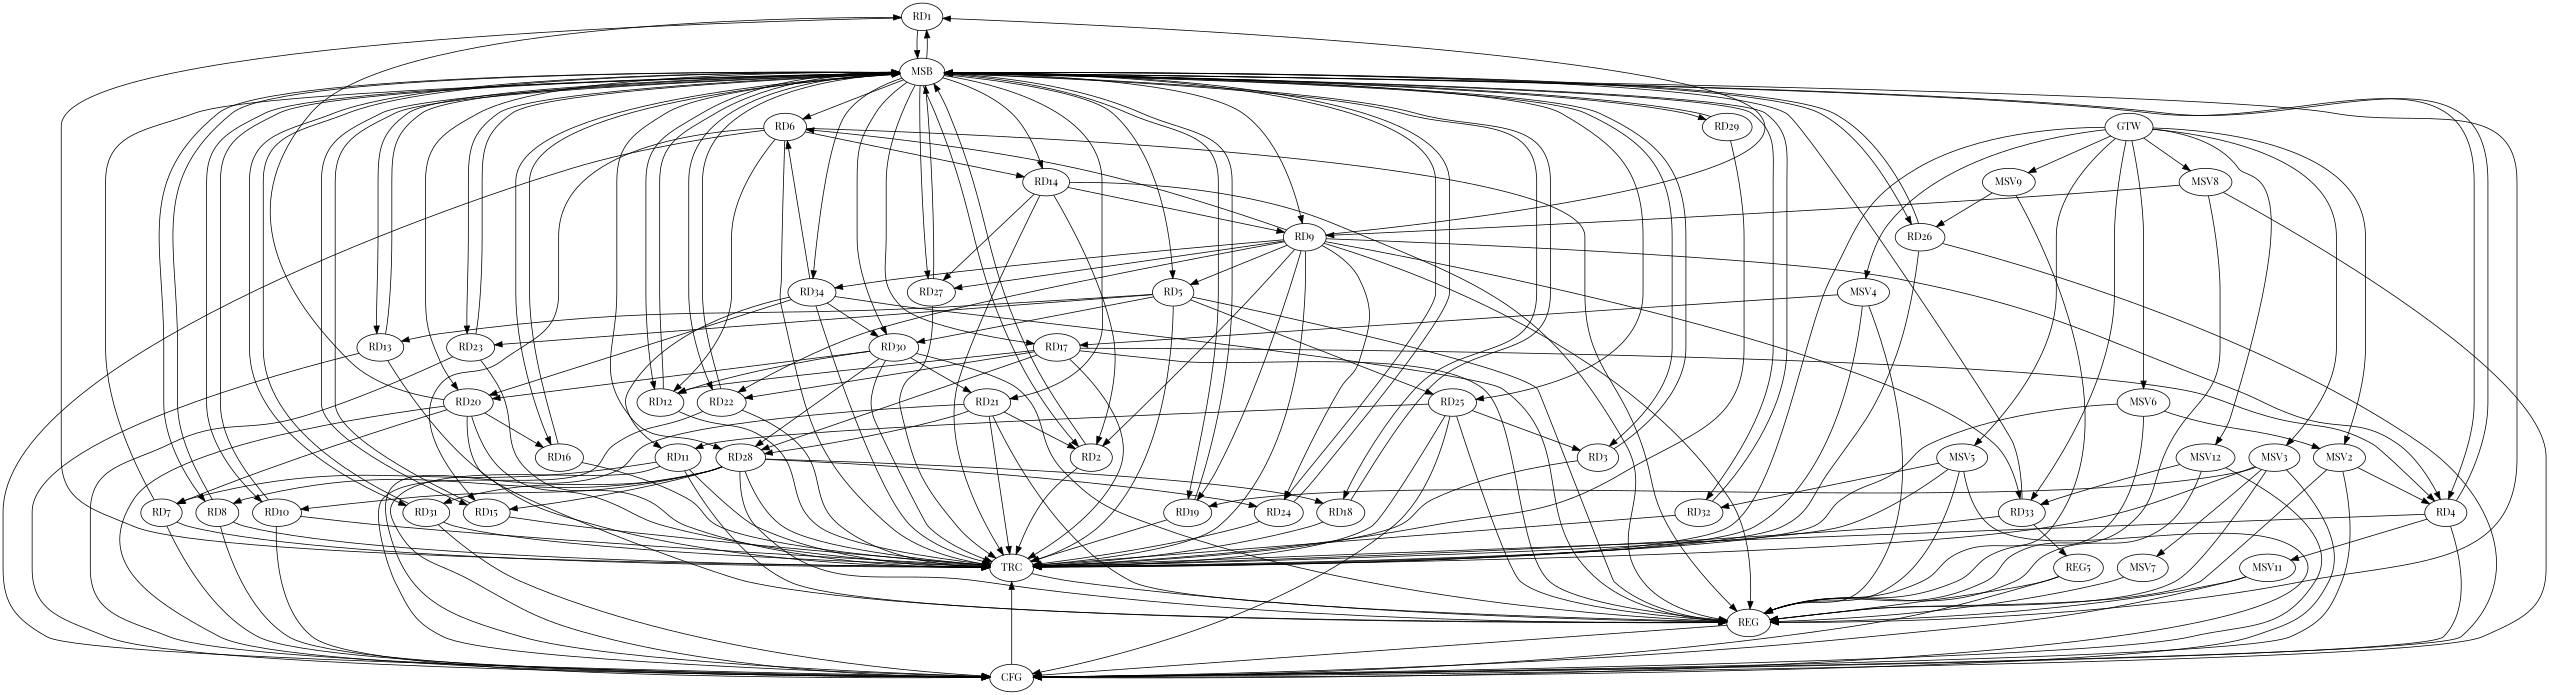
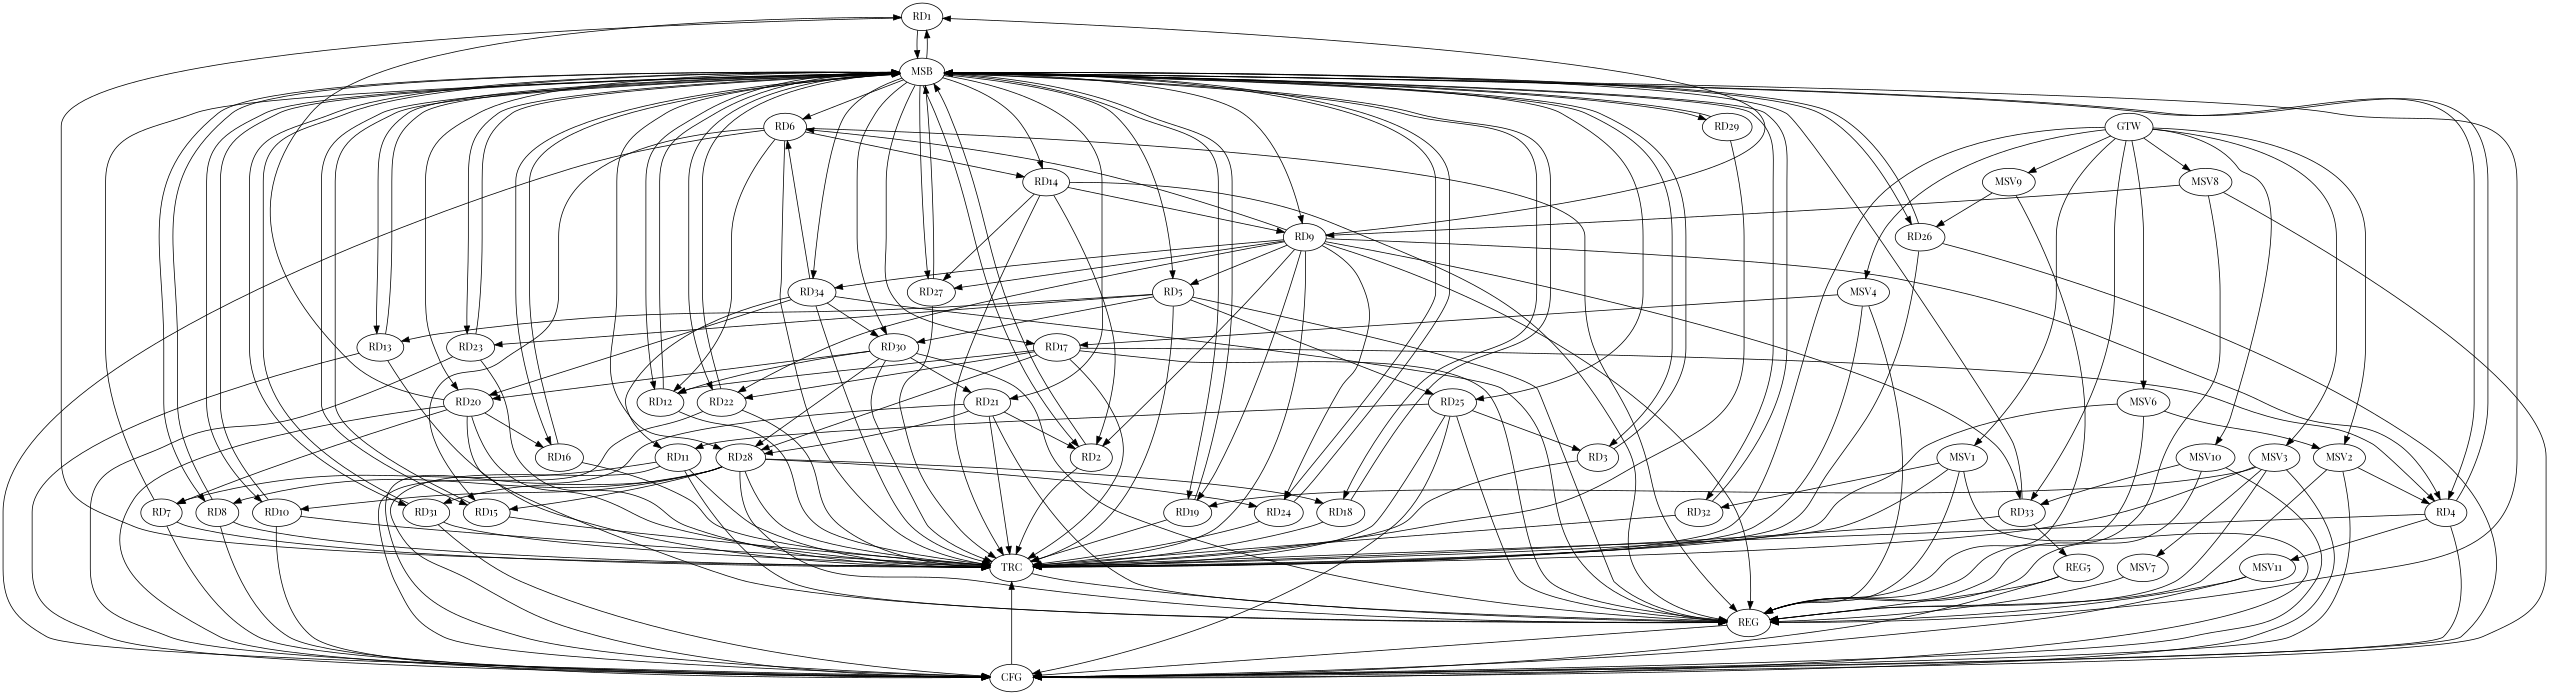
(1962, 458) -> (1962, 458)
(2206, 458) -> (2206, 458)
